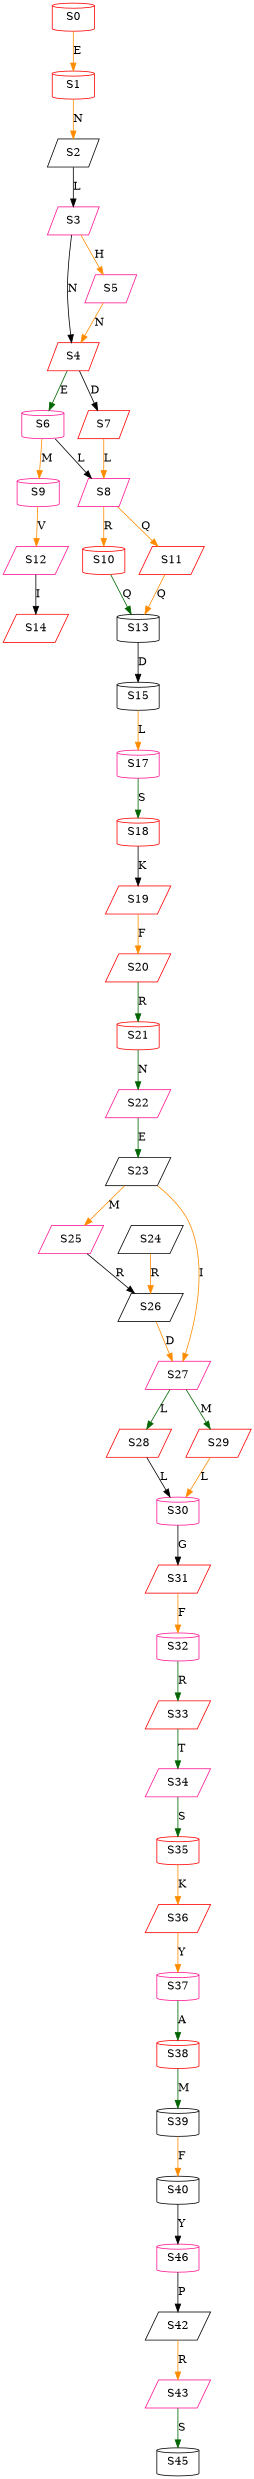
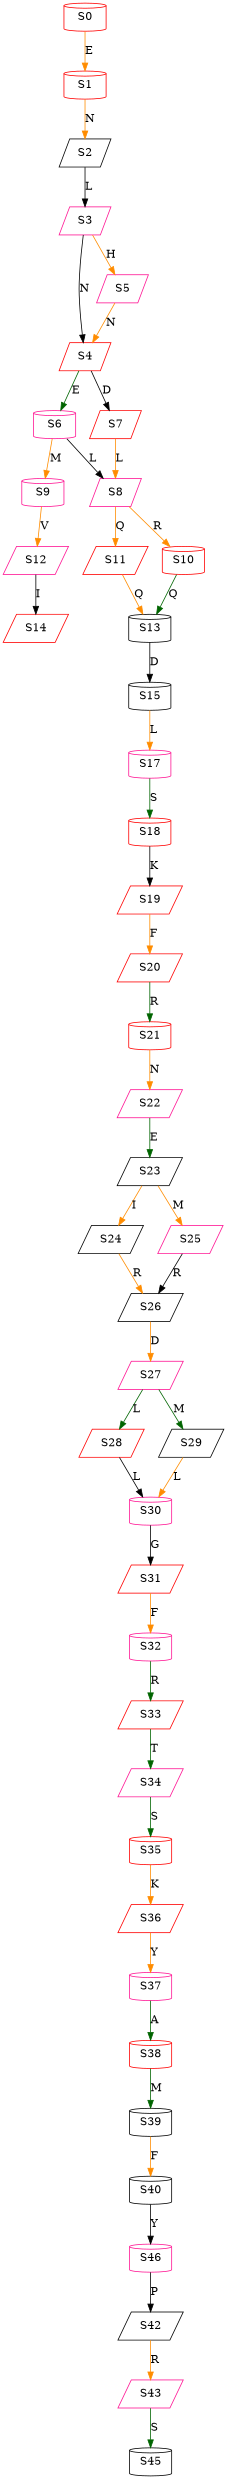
(138, 1066) -> (150, 1066)
(199, 1264) -> (132, 1202)
(219, 1443) -> (191, 1443)
